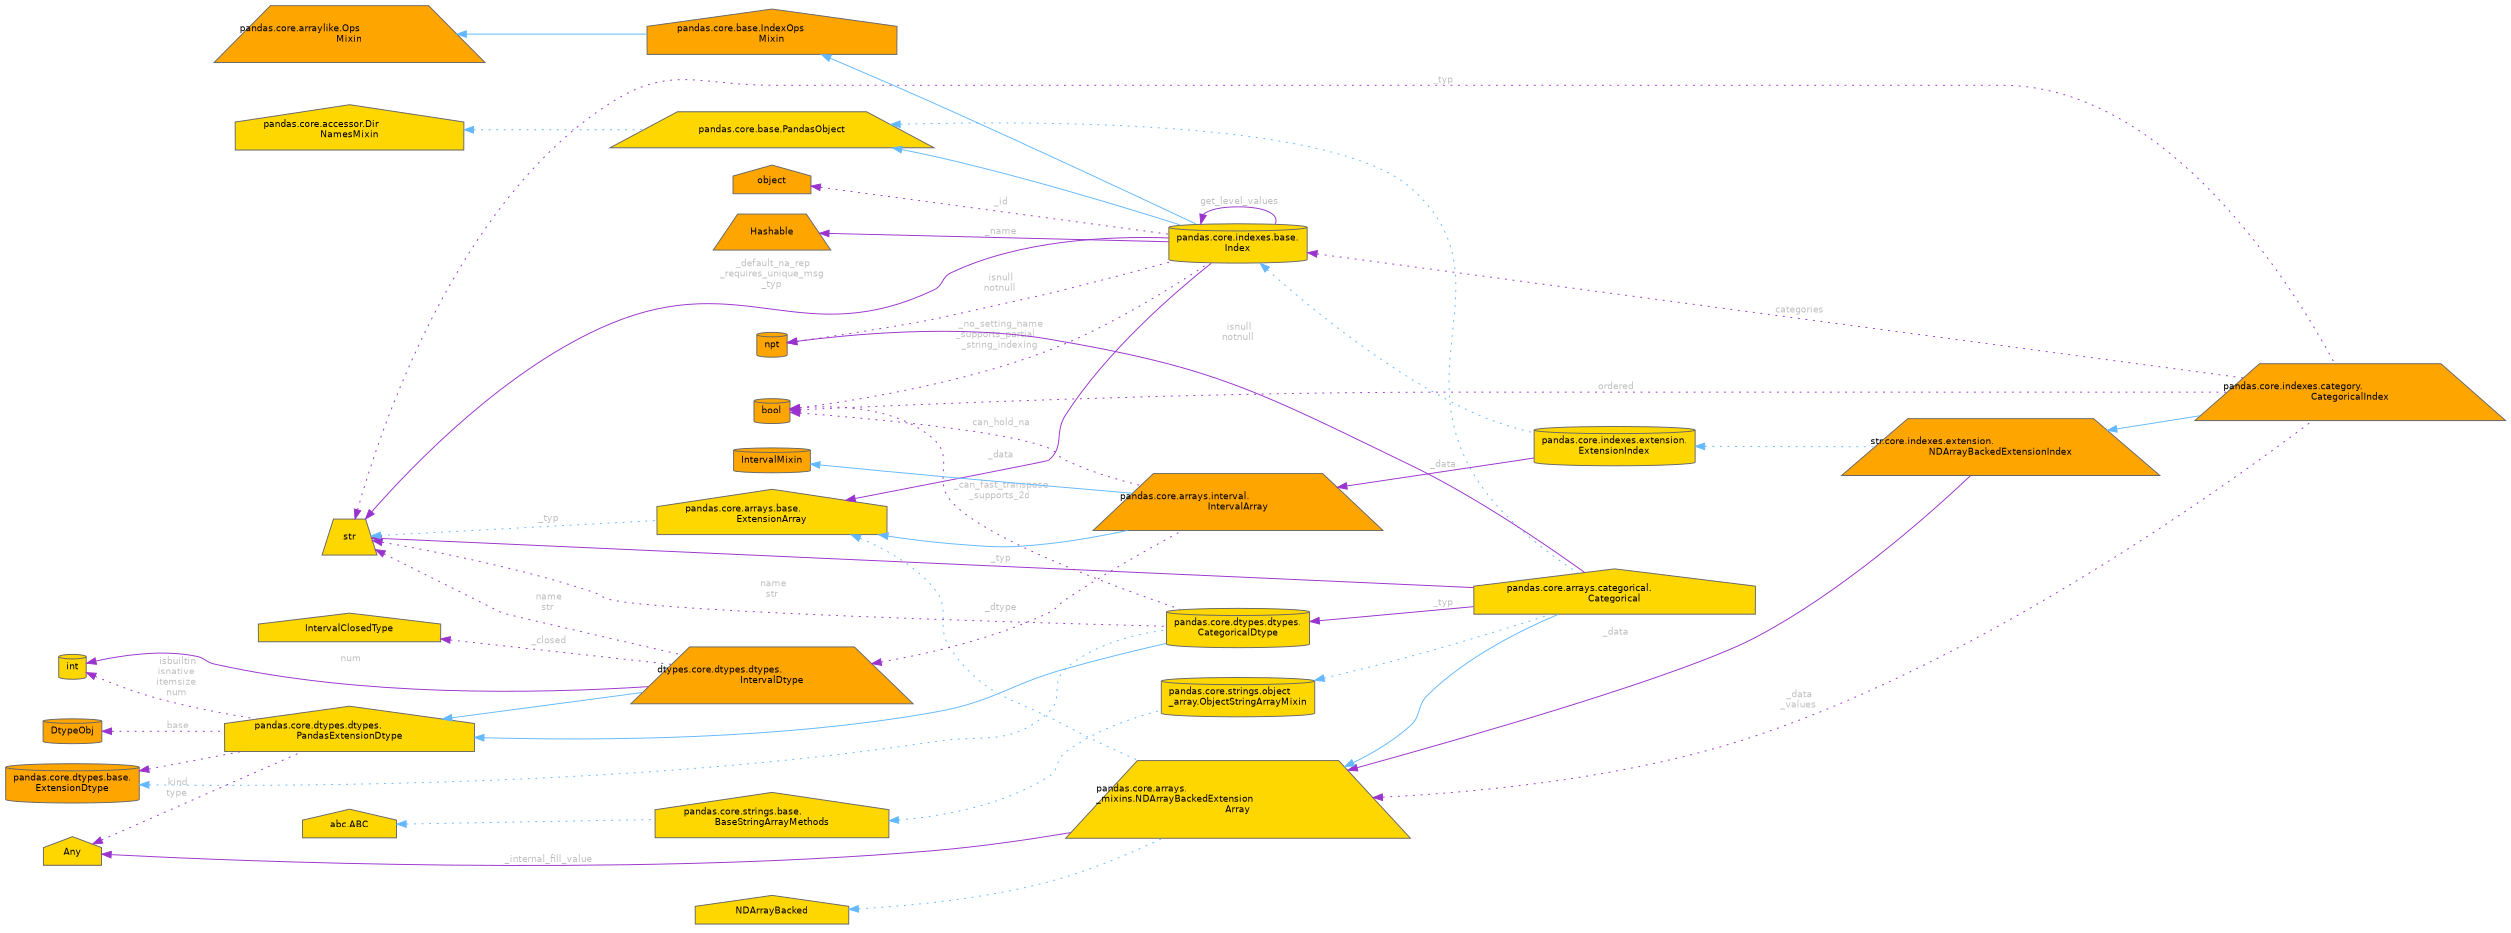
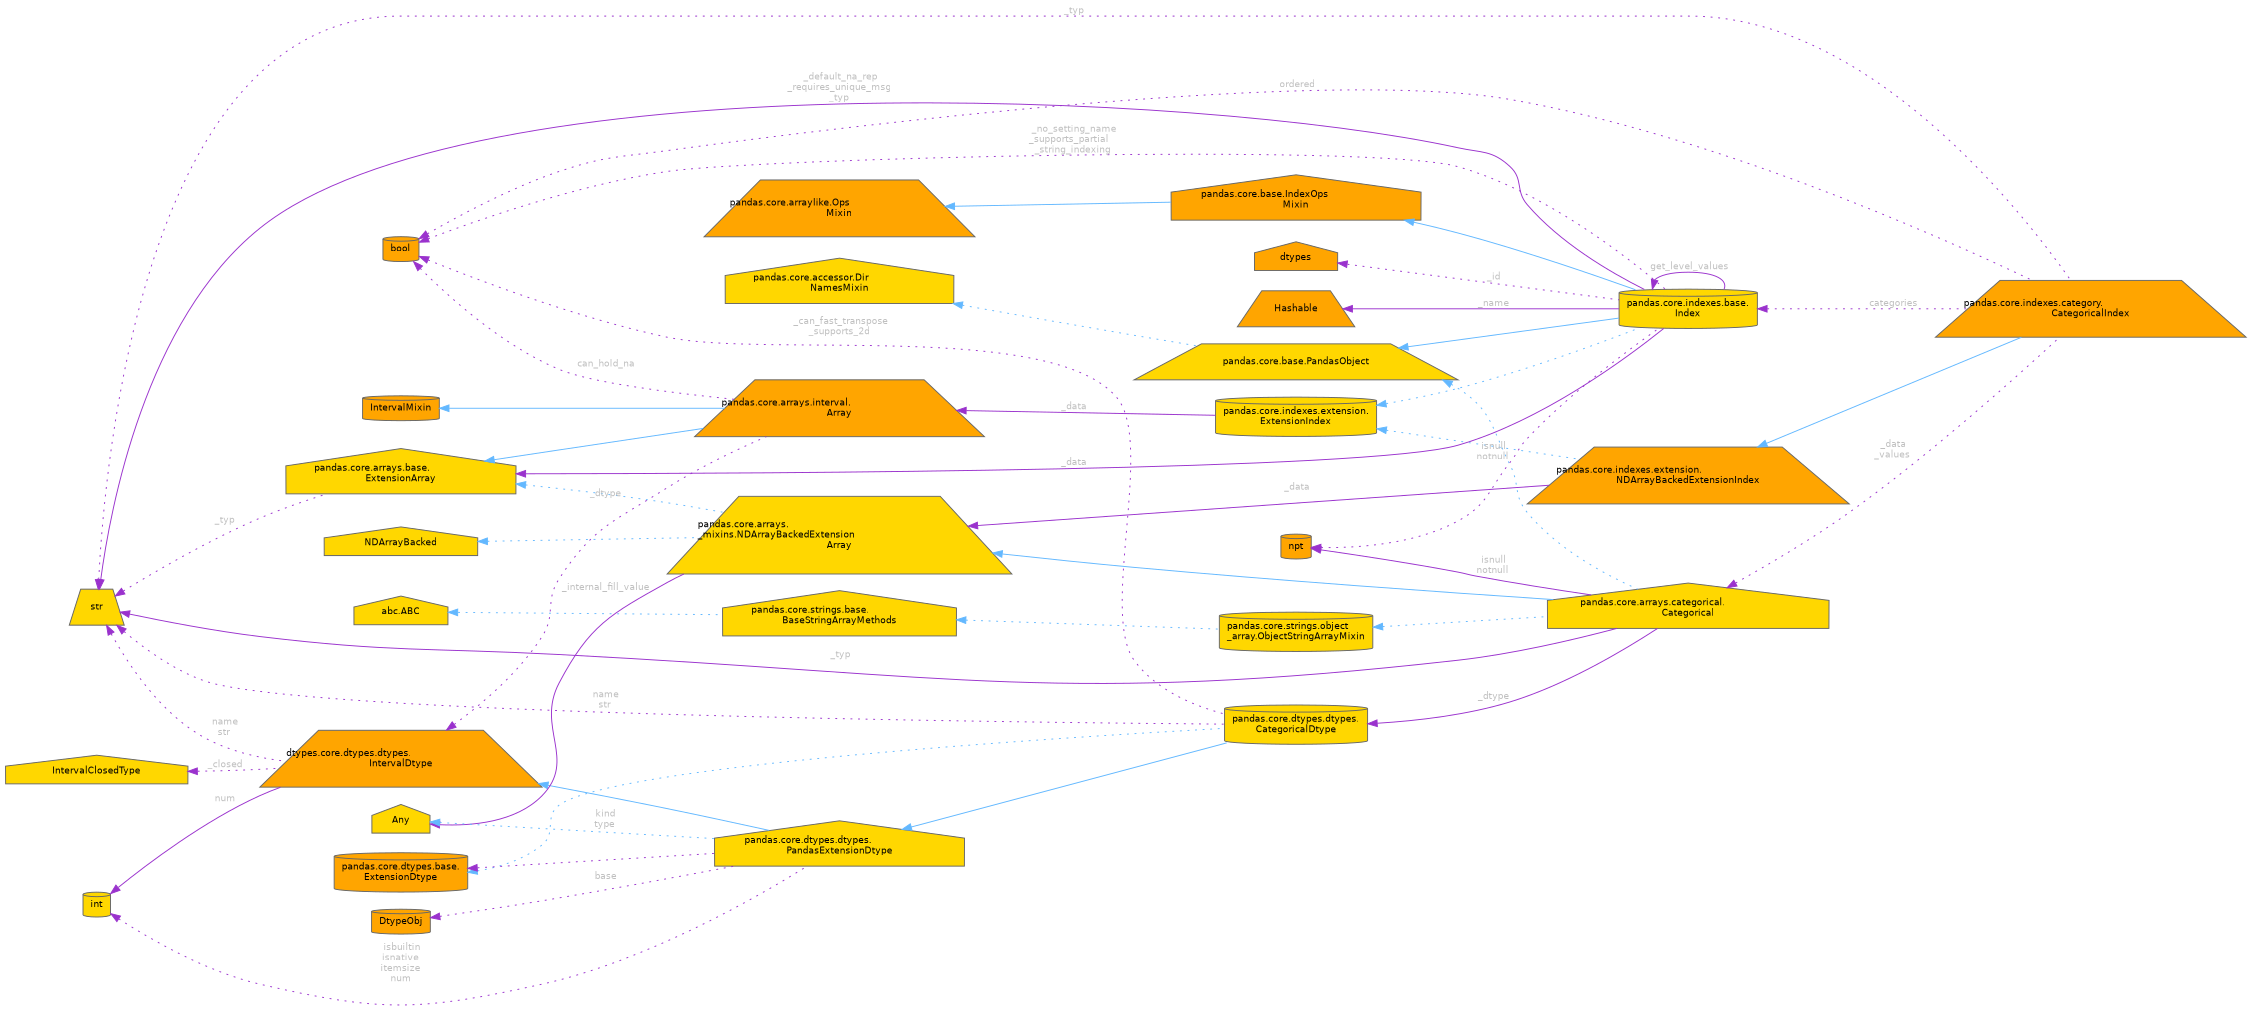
(772, 181) -> (1296, 258)
(1392, 366) -> (1515, 372)
(2001, 447) -> (1688, 476)
(1238, 502) -> (840, 408)
(519, 528) -> (222, 536)
(1442, 603) -> (1493, 697)
(1878, 686) -> (1905, 470)
(547, 705) -> (659, 807)
(202, 796) -> (577, 831)
